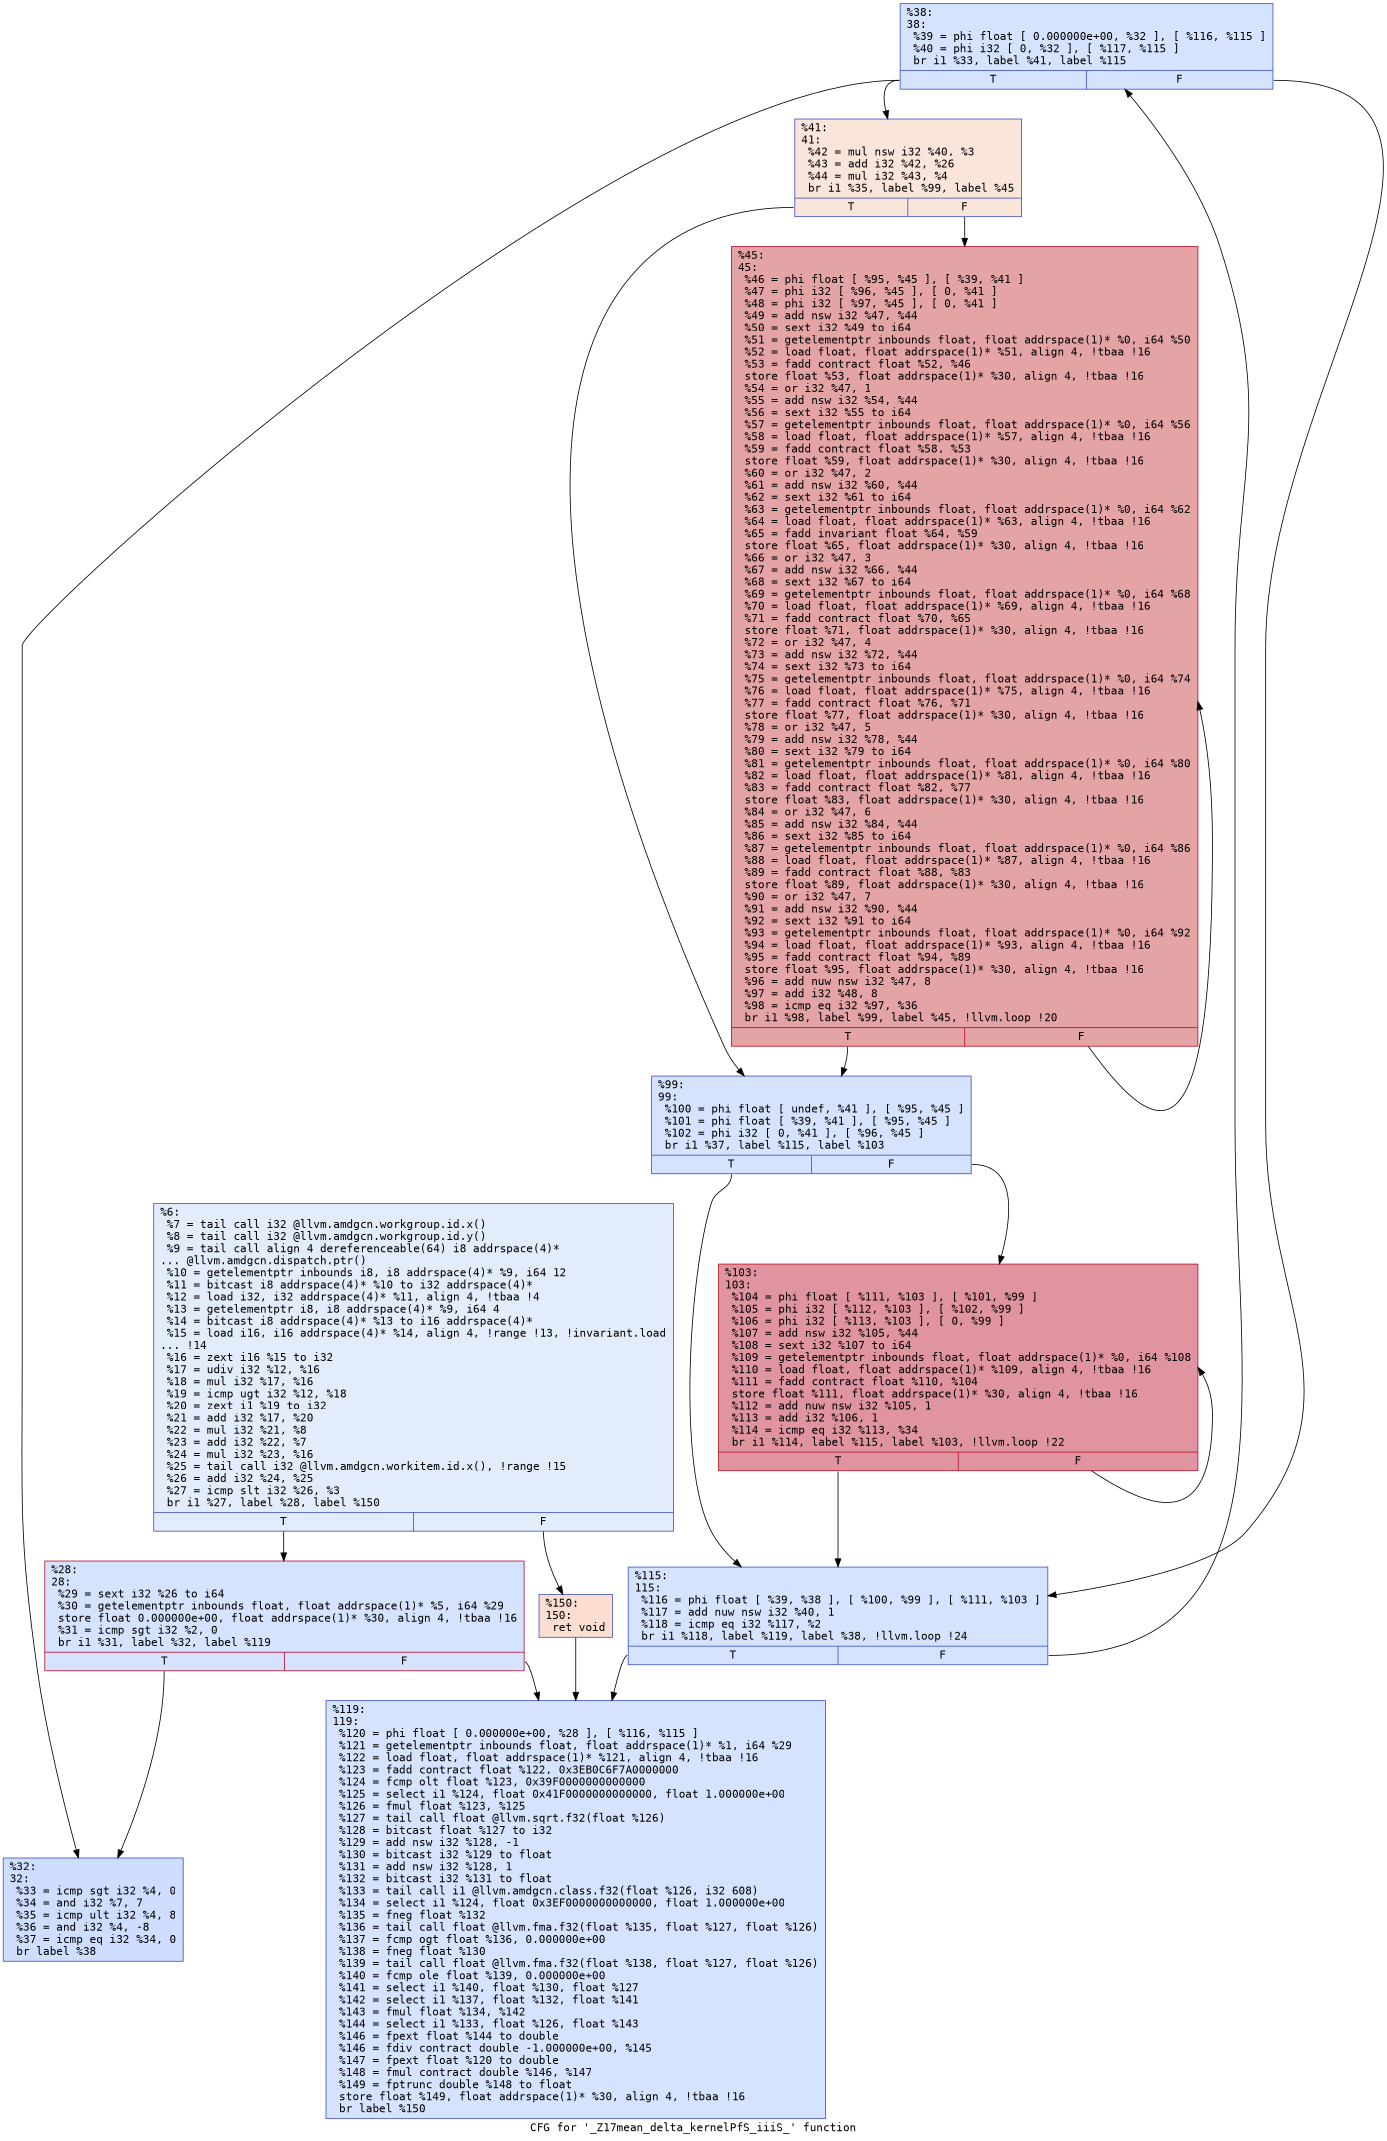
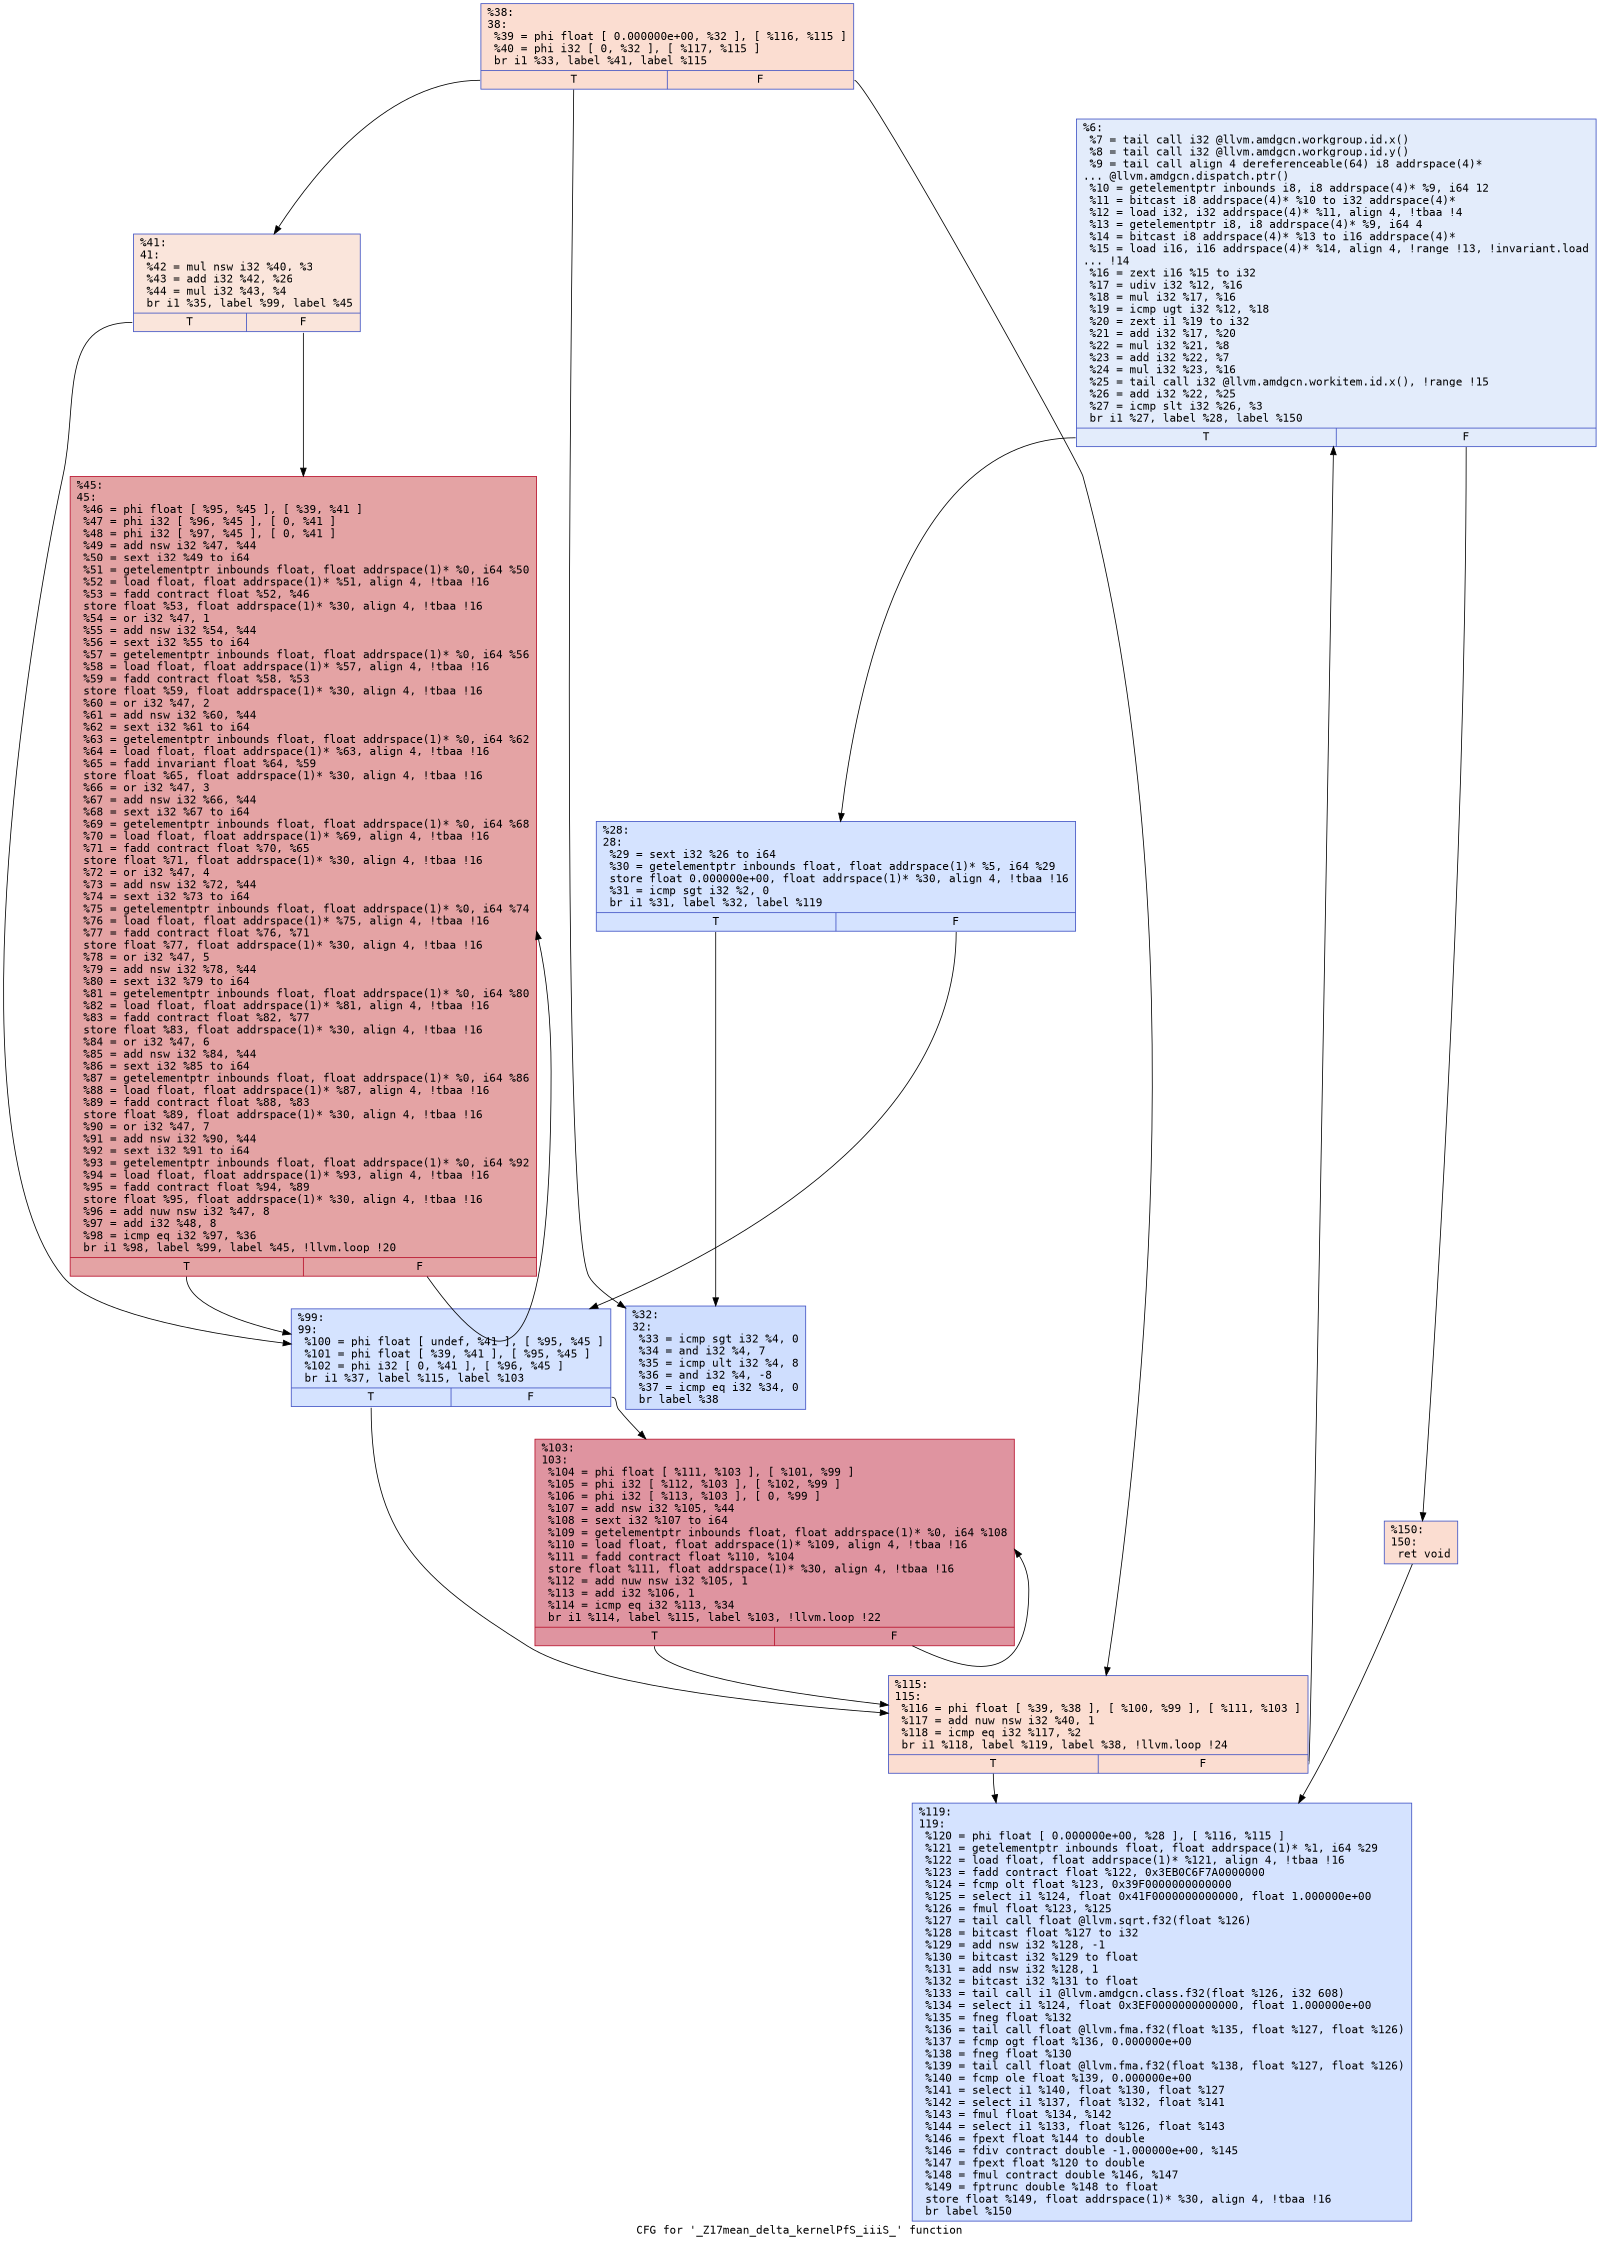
(1087, 46) -> (667, 46)
(1235, 916) -> (1322, 1109)
(237, 1479) -> (1160, 394)
(284, 1616) -> (836, 876)
(838, 1616) -> (1098, 1724)
(532, 1676) -> (832, 1167)
(77, 1903) -> (699, 1351)
